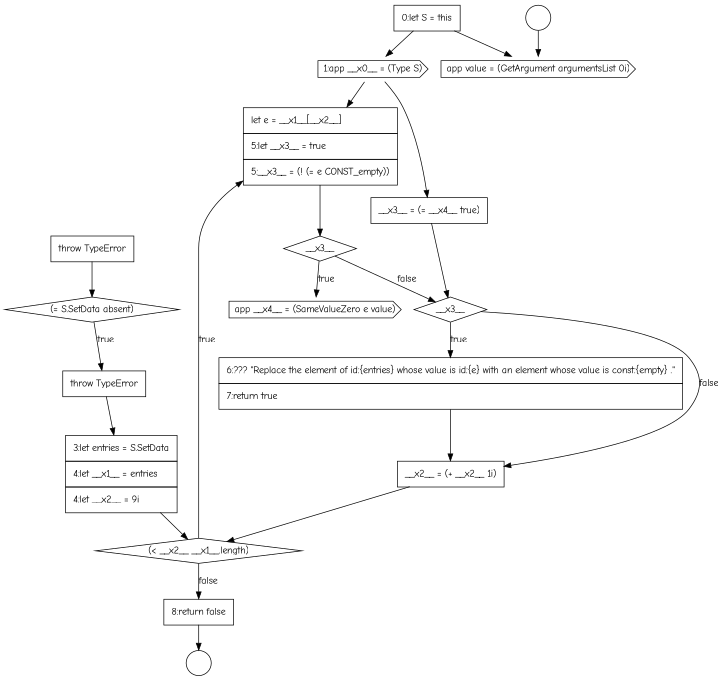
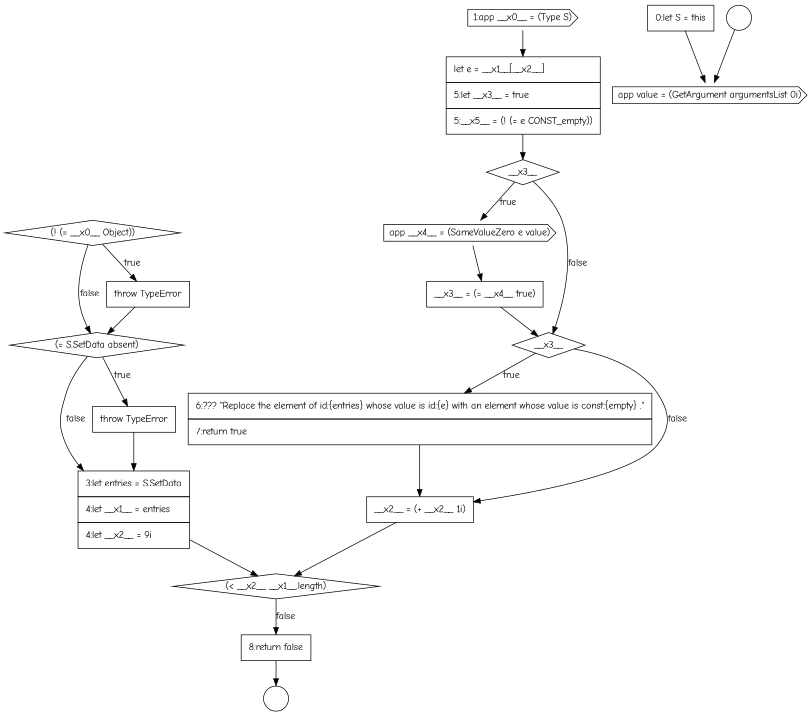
(402, 41) -> none
(413, 133) -> (476, 260)
(320, 172) -> (523, 121)
none -> (93, 233)
(199, 355) -> none
none -> (62, 410)
